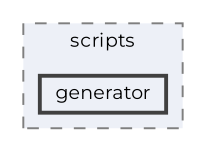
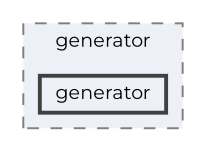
(103, 42) -> (103, 42)
